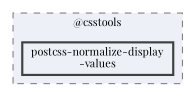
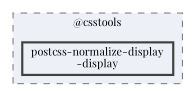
(98, 59) -> (98, 59)
